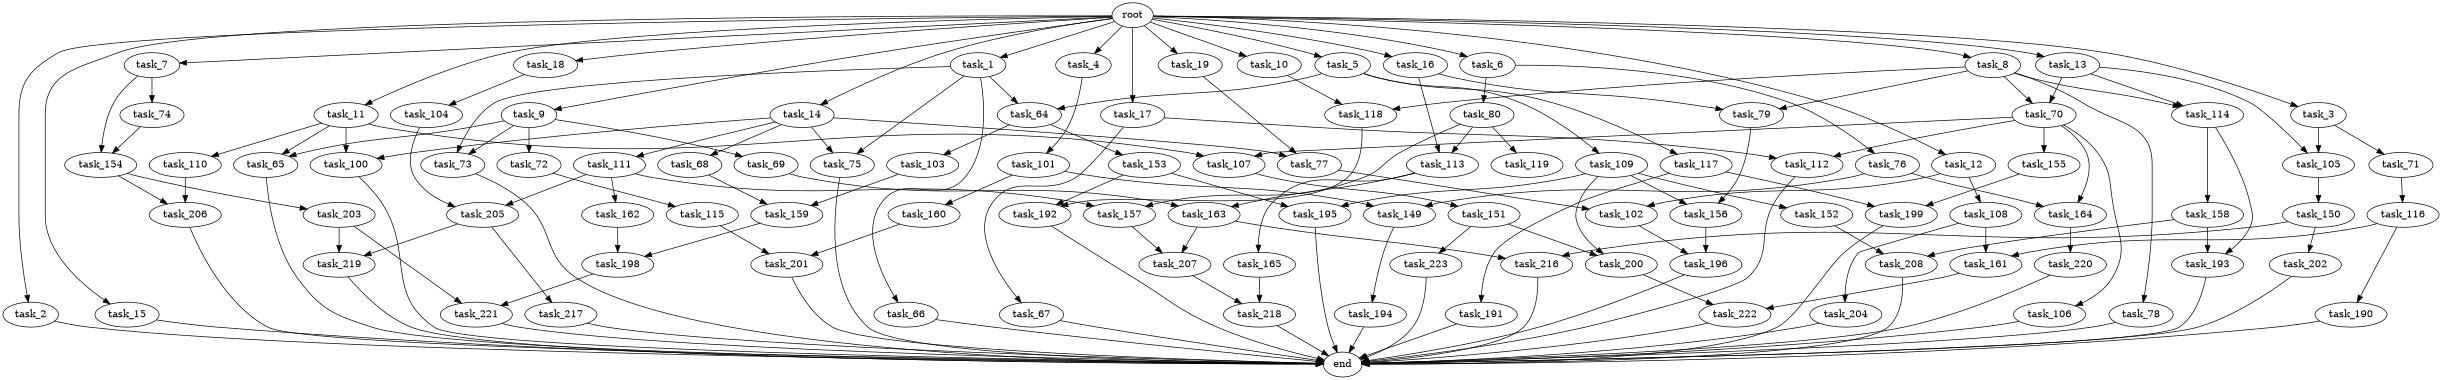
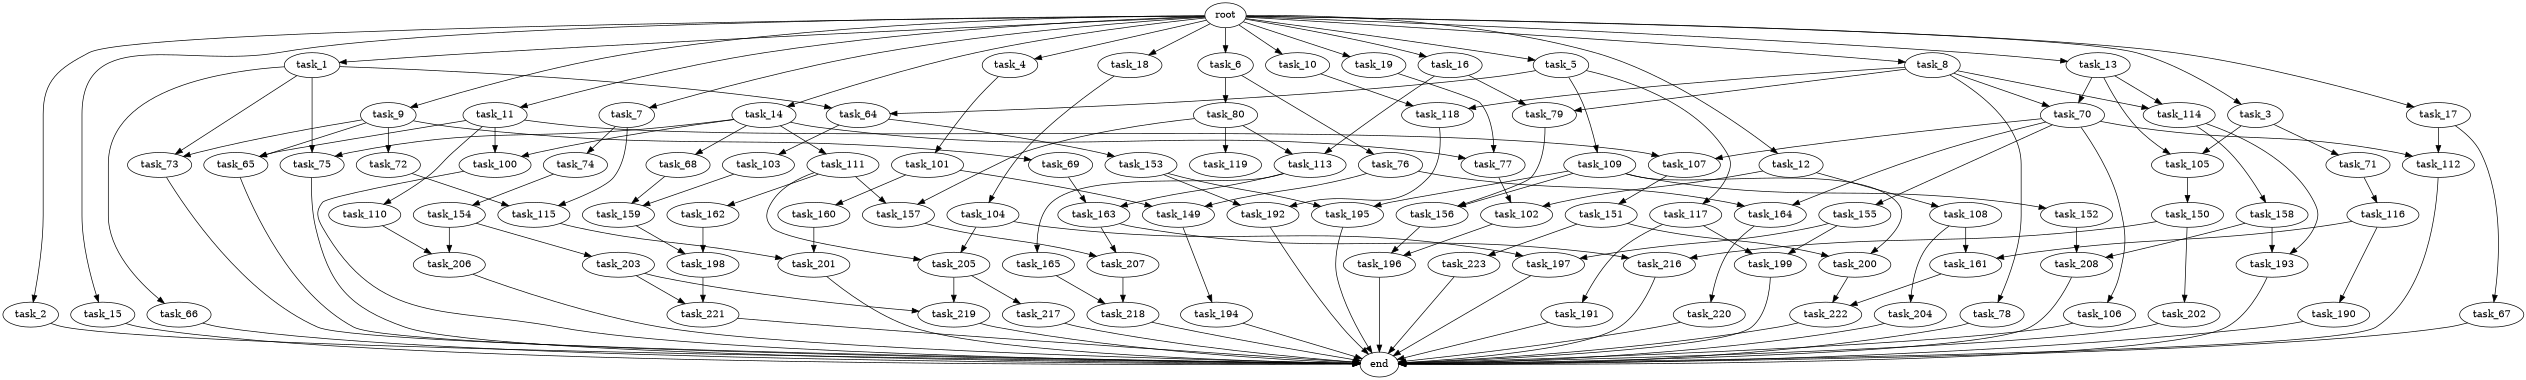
(112, 107) -> (613, 178)
none -> (1548, 265)
